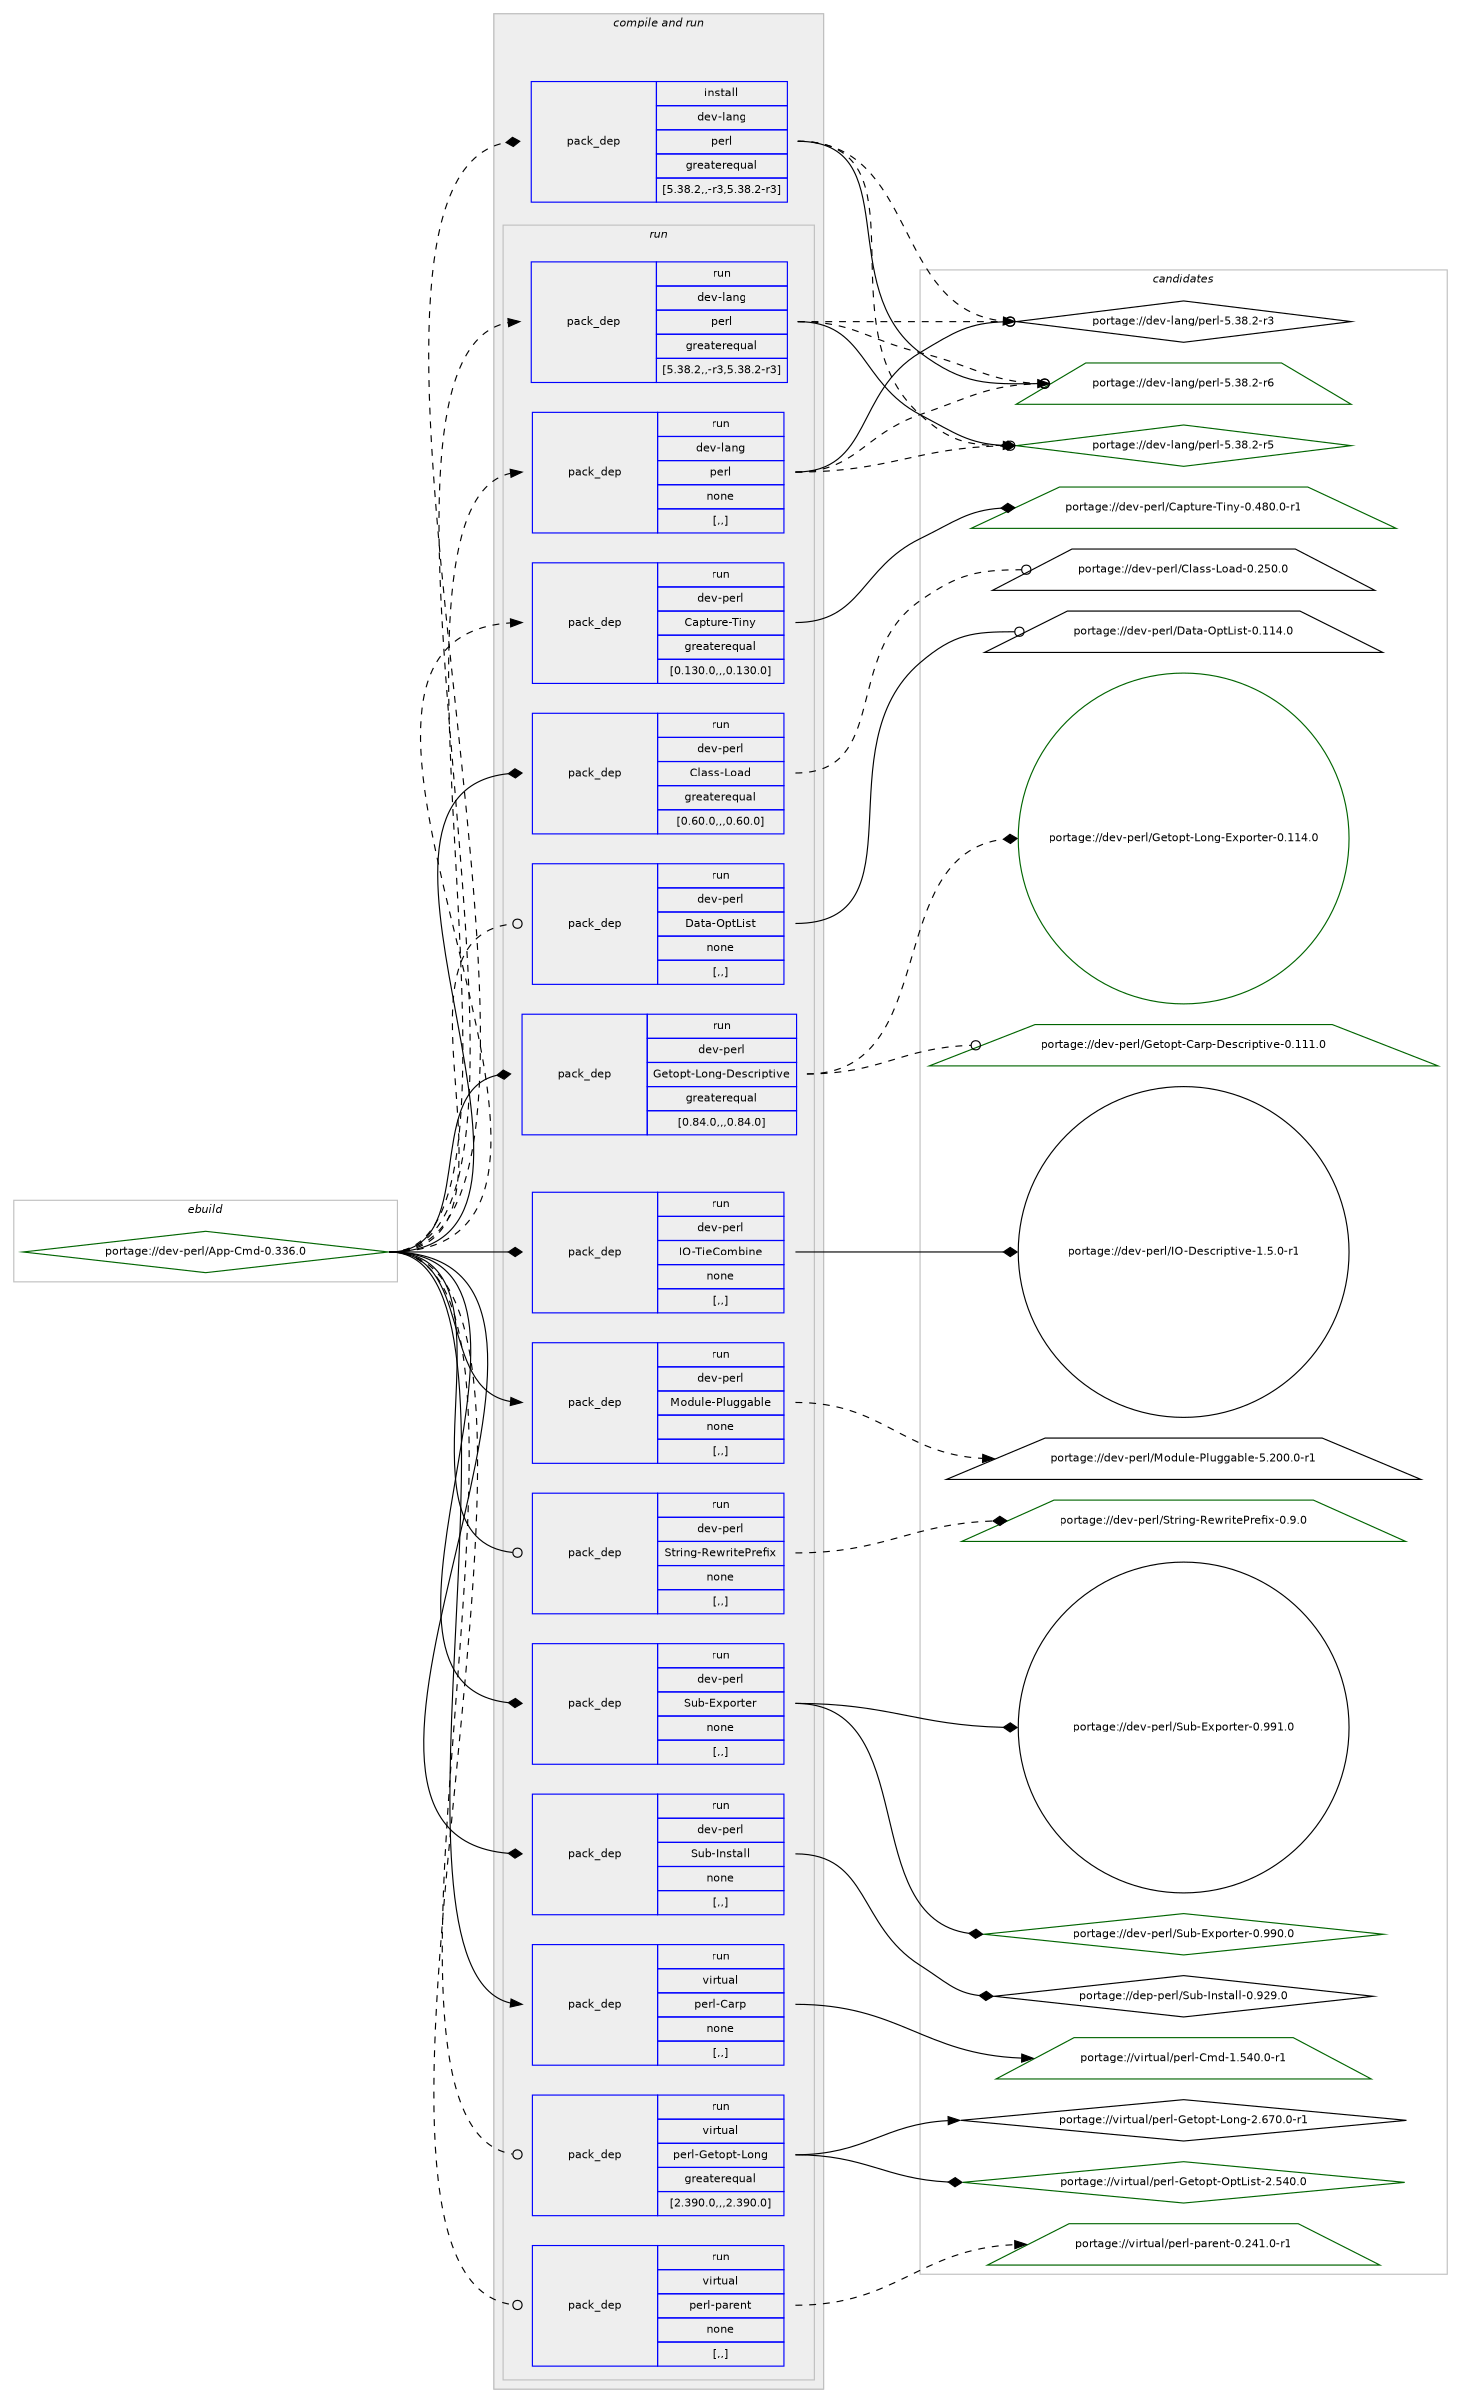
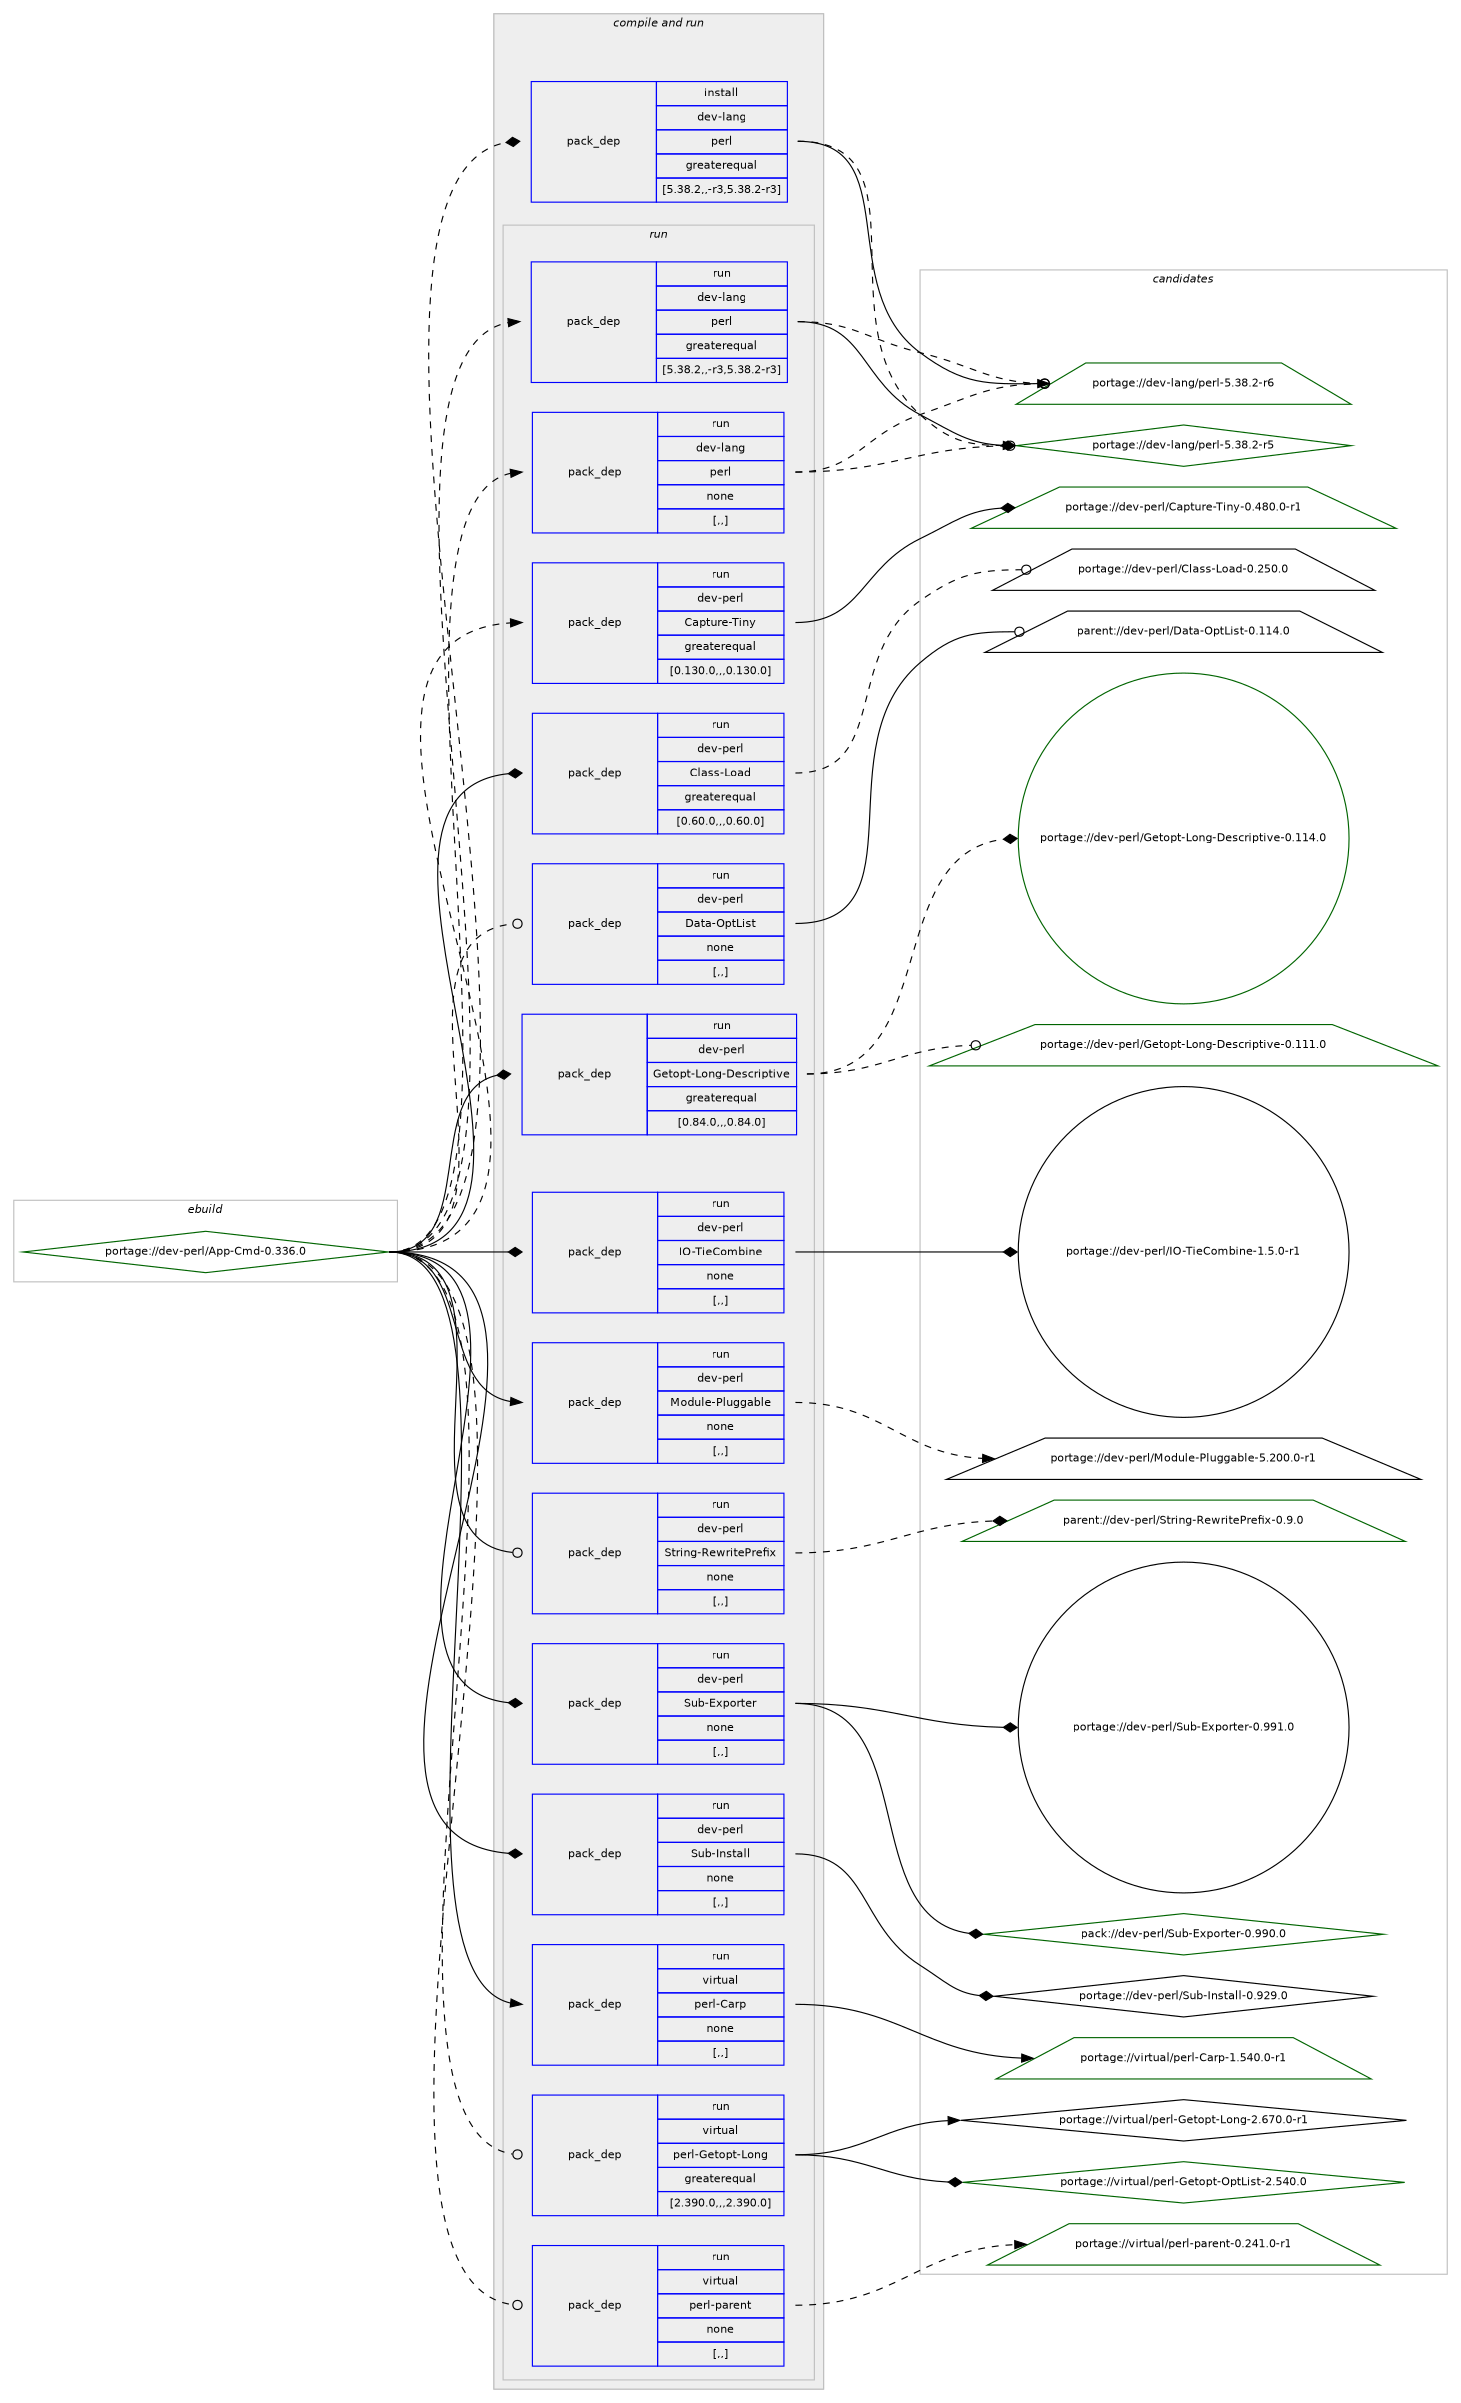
(1184, 322) -> none
(1184, 632) -> (1184, 632)
(1184, 838) -> (1184, 838)
(1184, 1045) -> (1184, 1045)
(1184, 1252) -> (1184, 1252)
(1184, 1521) -> (1184, 1521)
(1184, 1934) -> (1184, 1934)
(1184, 1996) -> (1184, 1996)
(1184, 2058) -> (1184, 2058)
